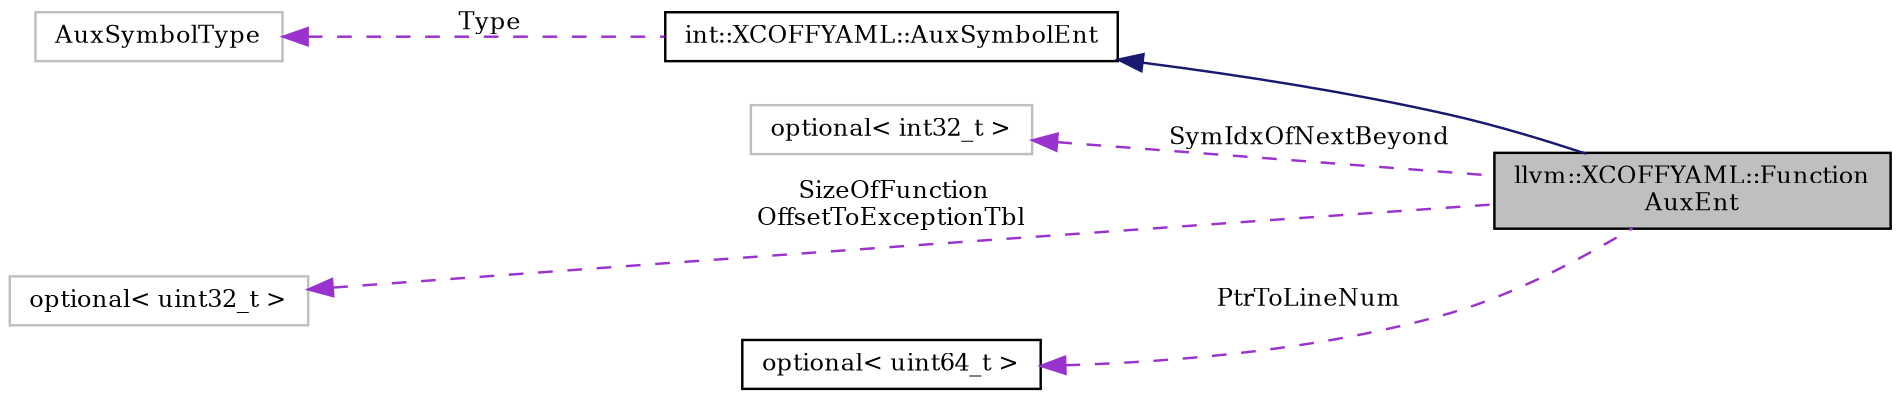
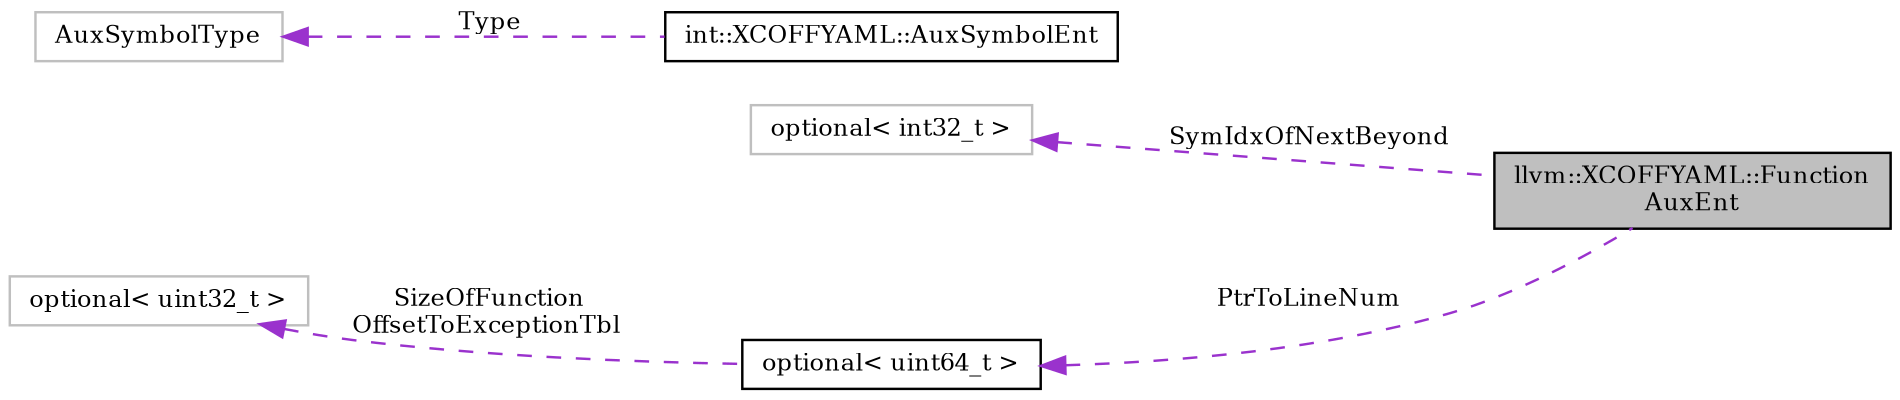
(1367, 98) -> none
(914, 245) -> (512, 355)
